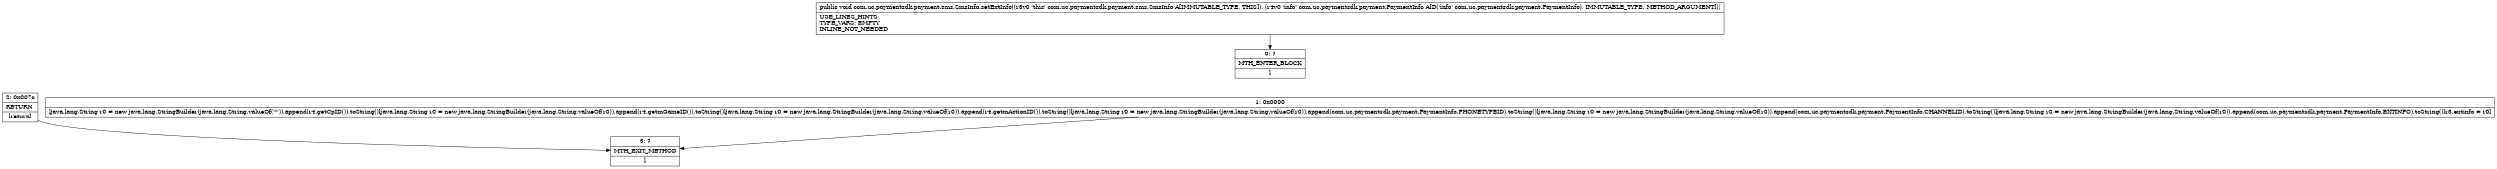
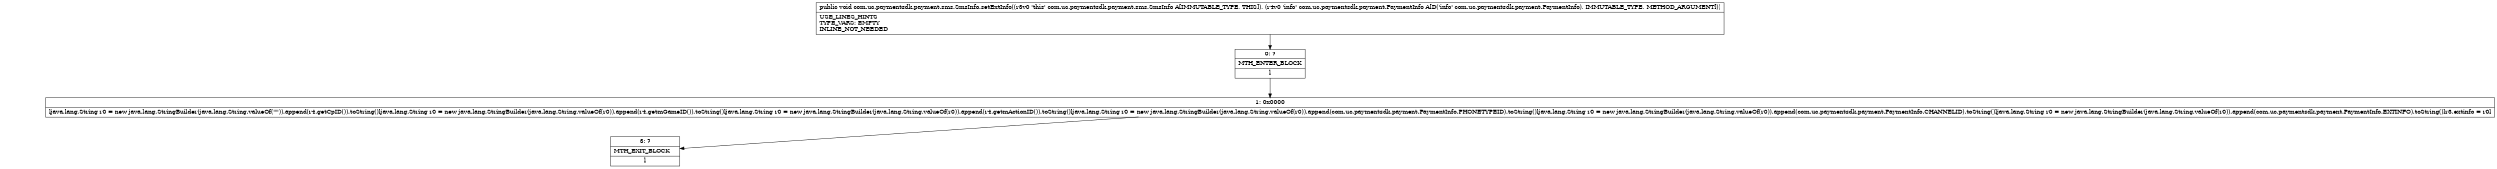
none -> (1270, 86)
(20, 107) -> none
(645, 151) -> (642, 151)
